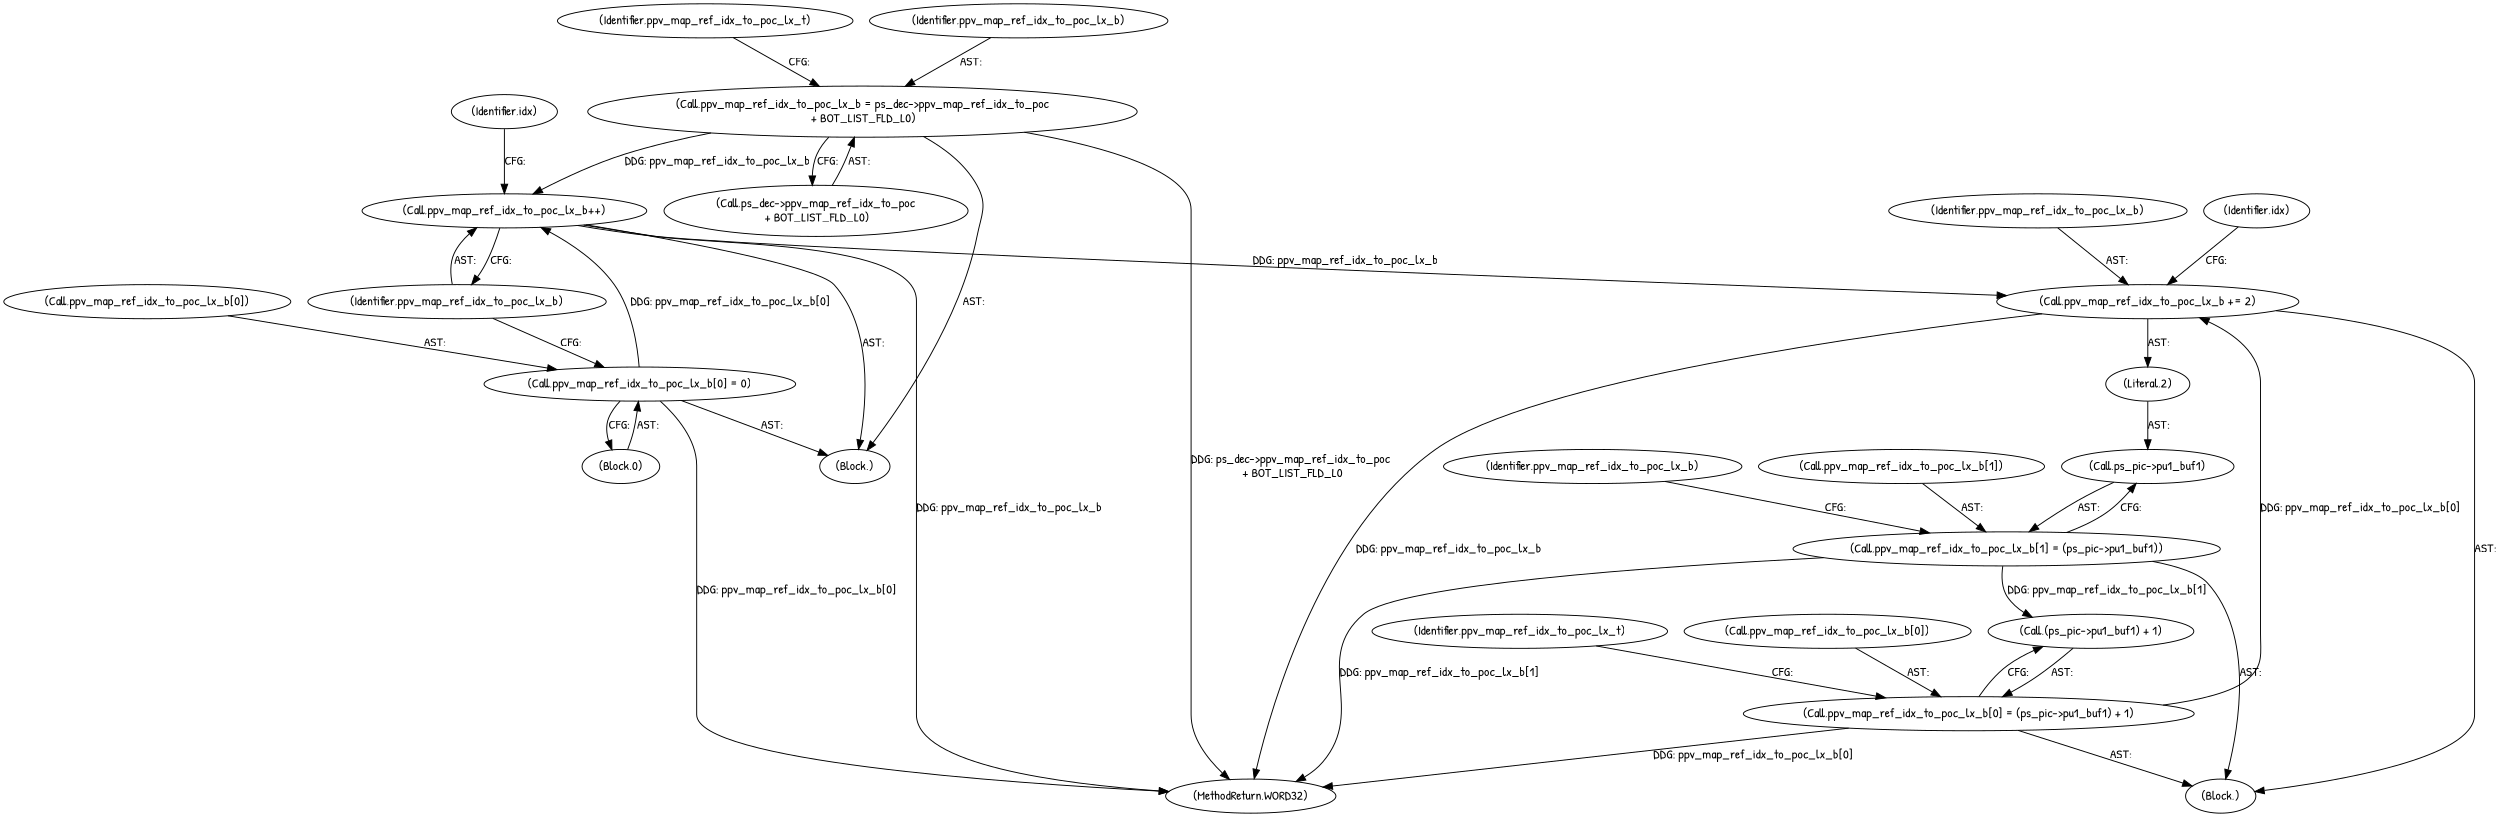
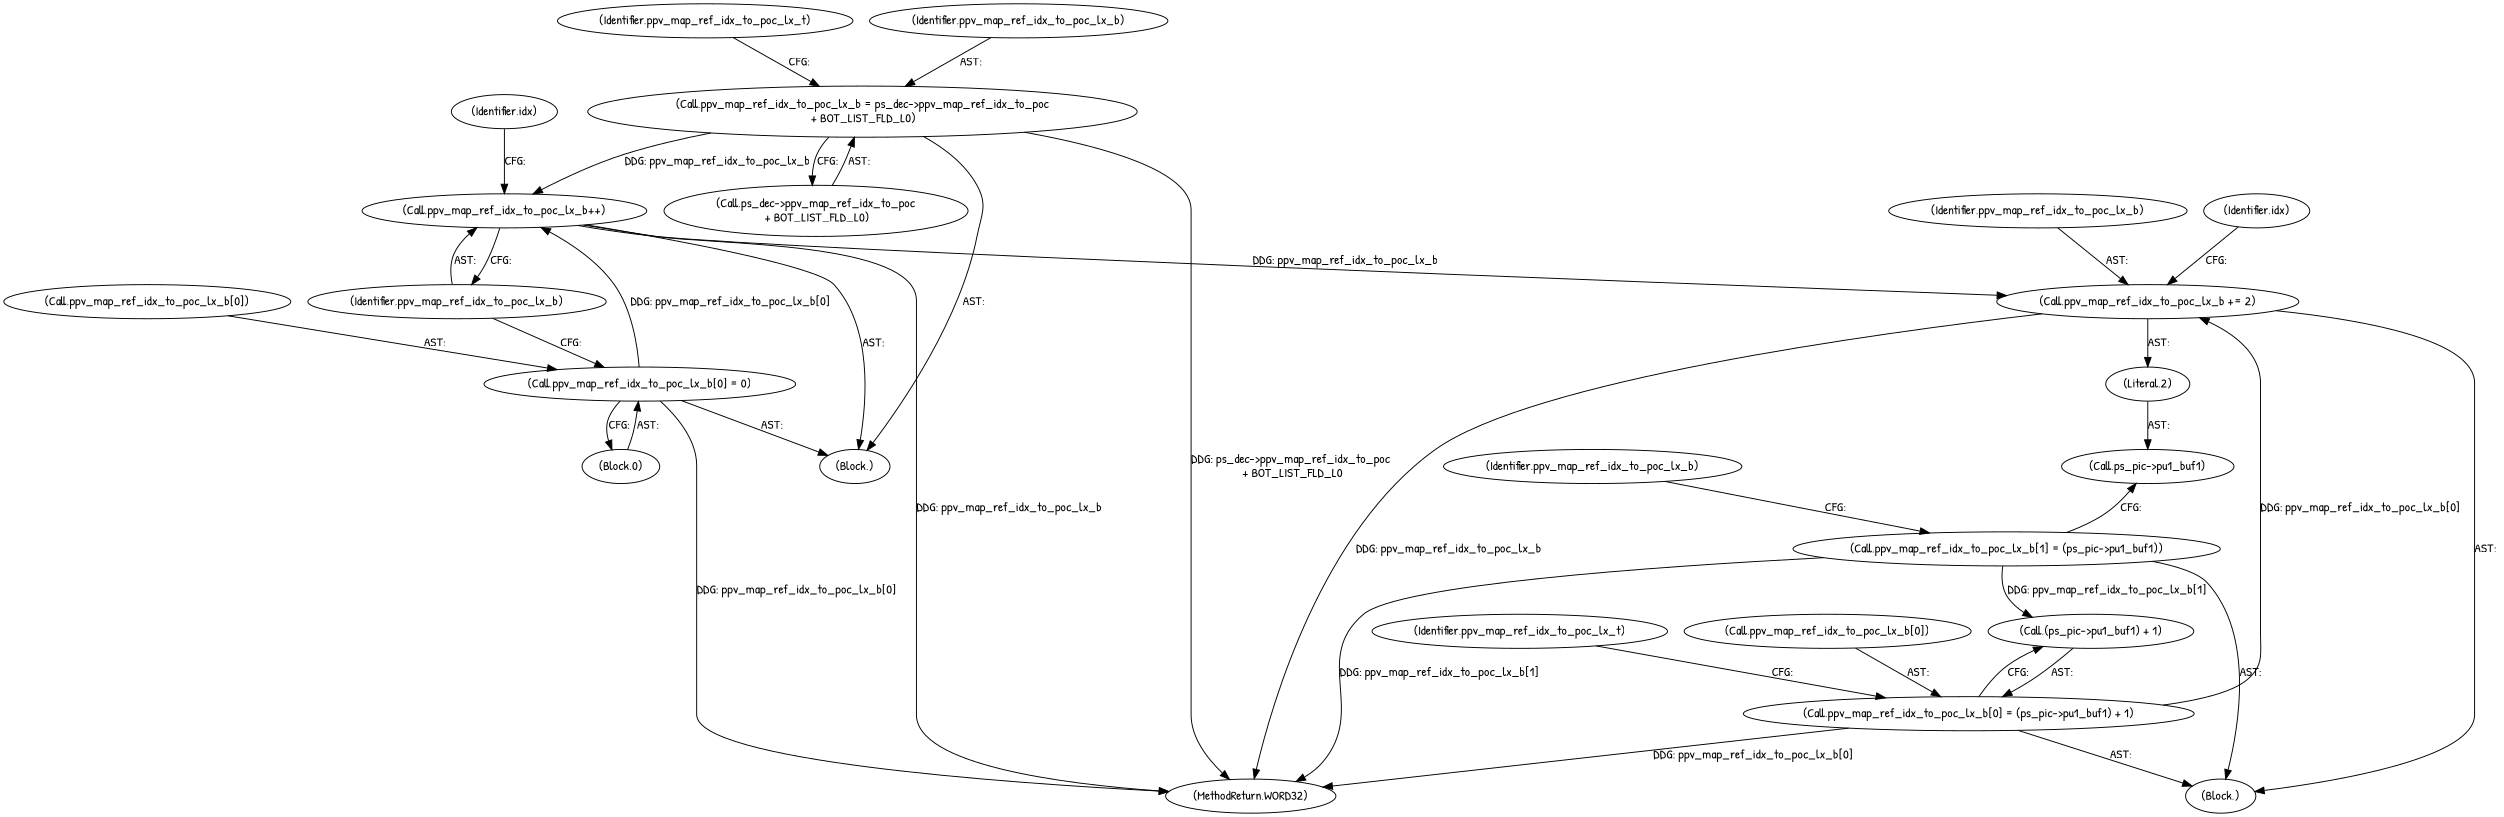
(1902, 466) -> none
(2075, 502) -> none
